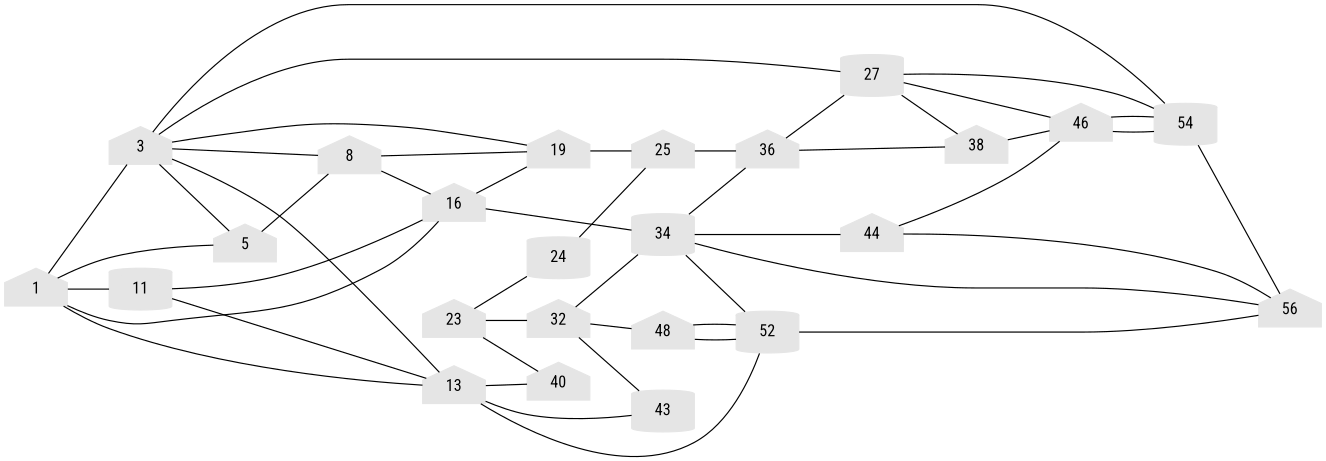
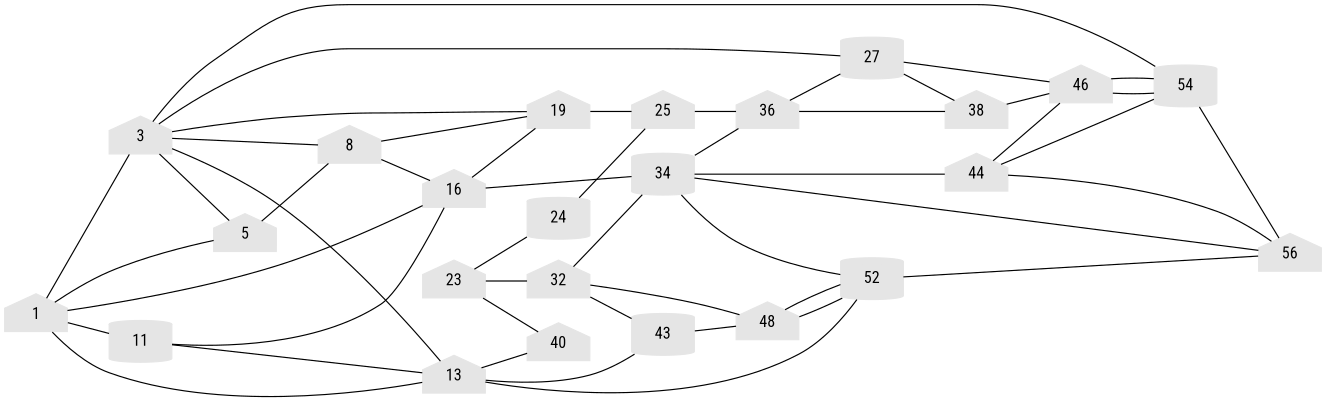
(1031, 79) -> (1078, 132)
none -> (715, 329)
